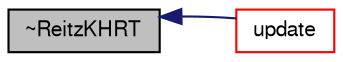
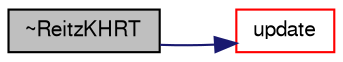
(209, 17) -> (188, 45)
